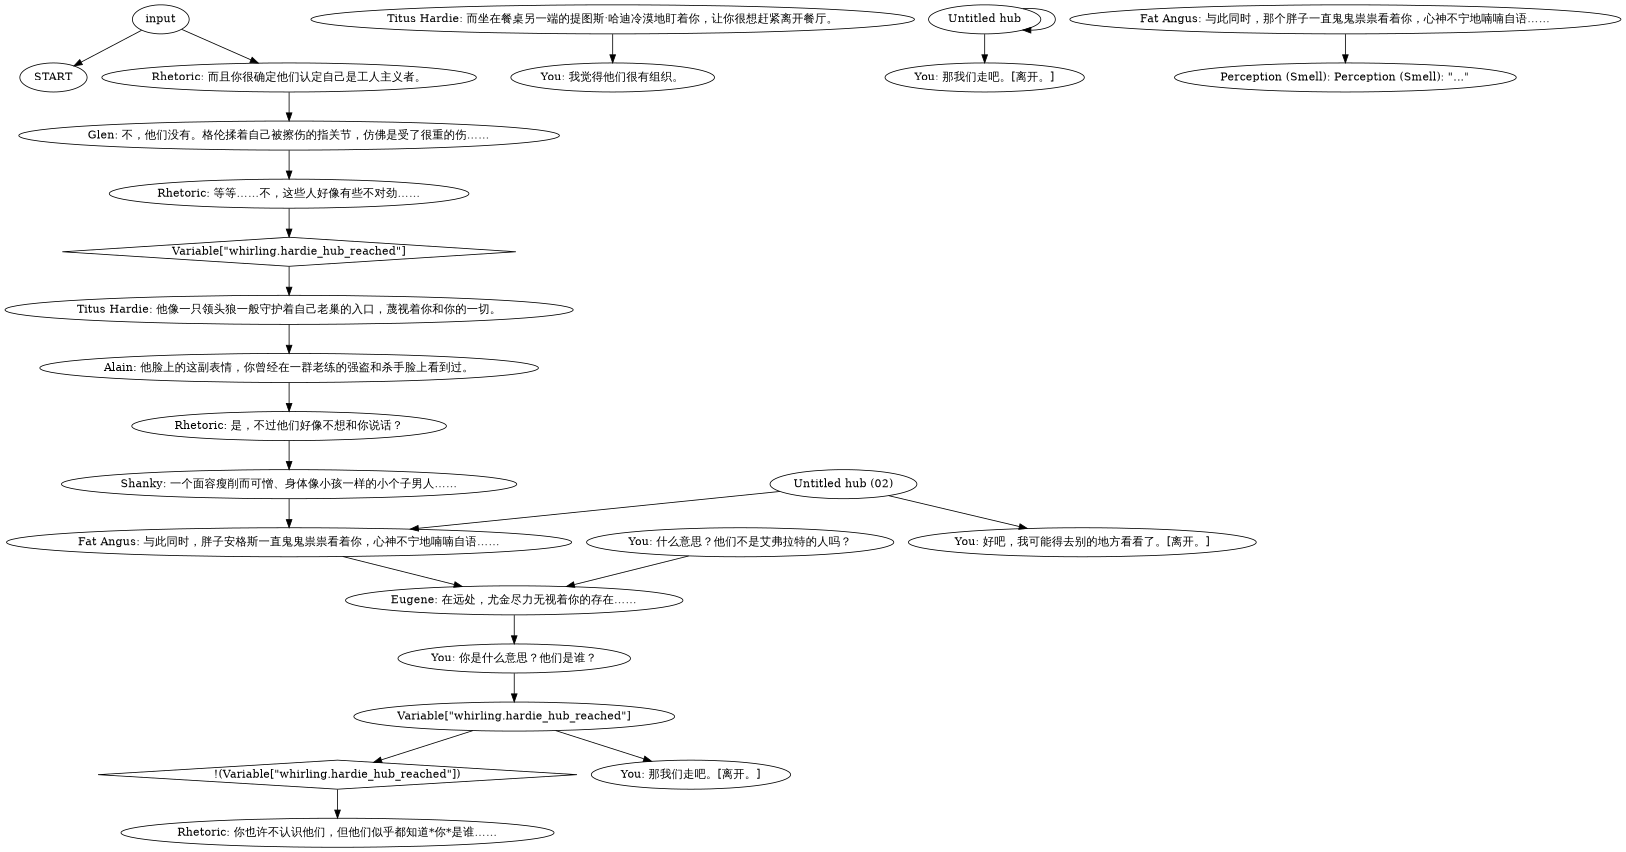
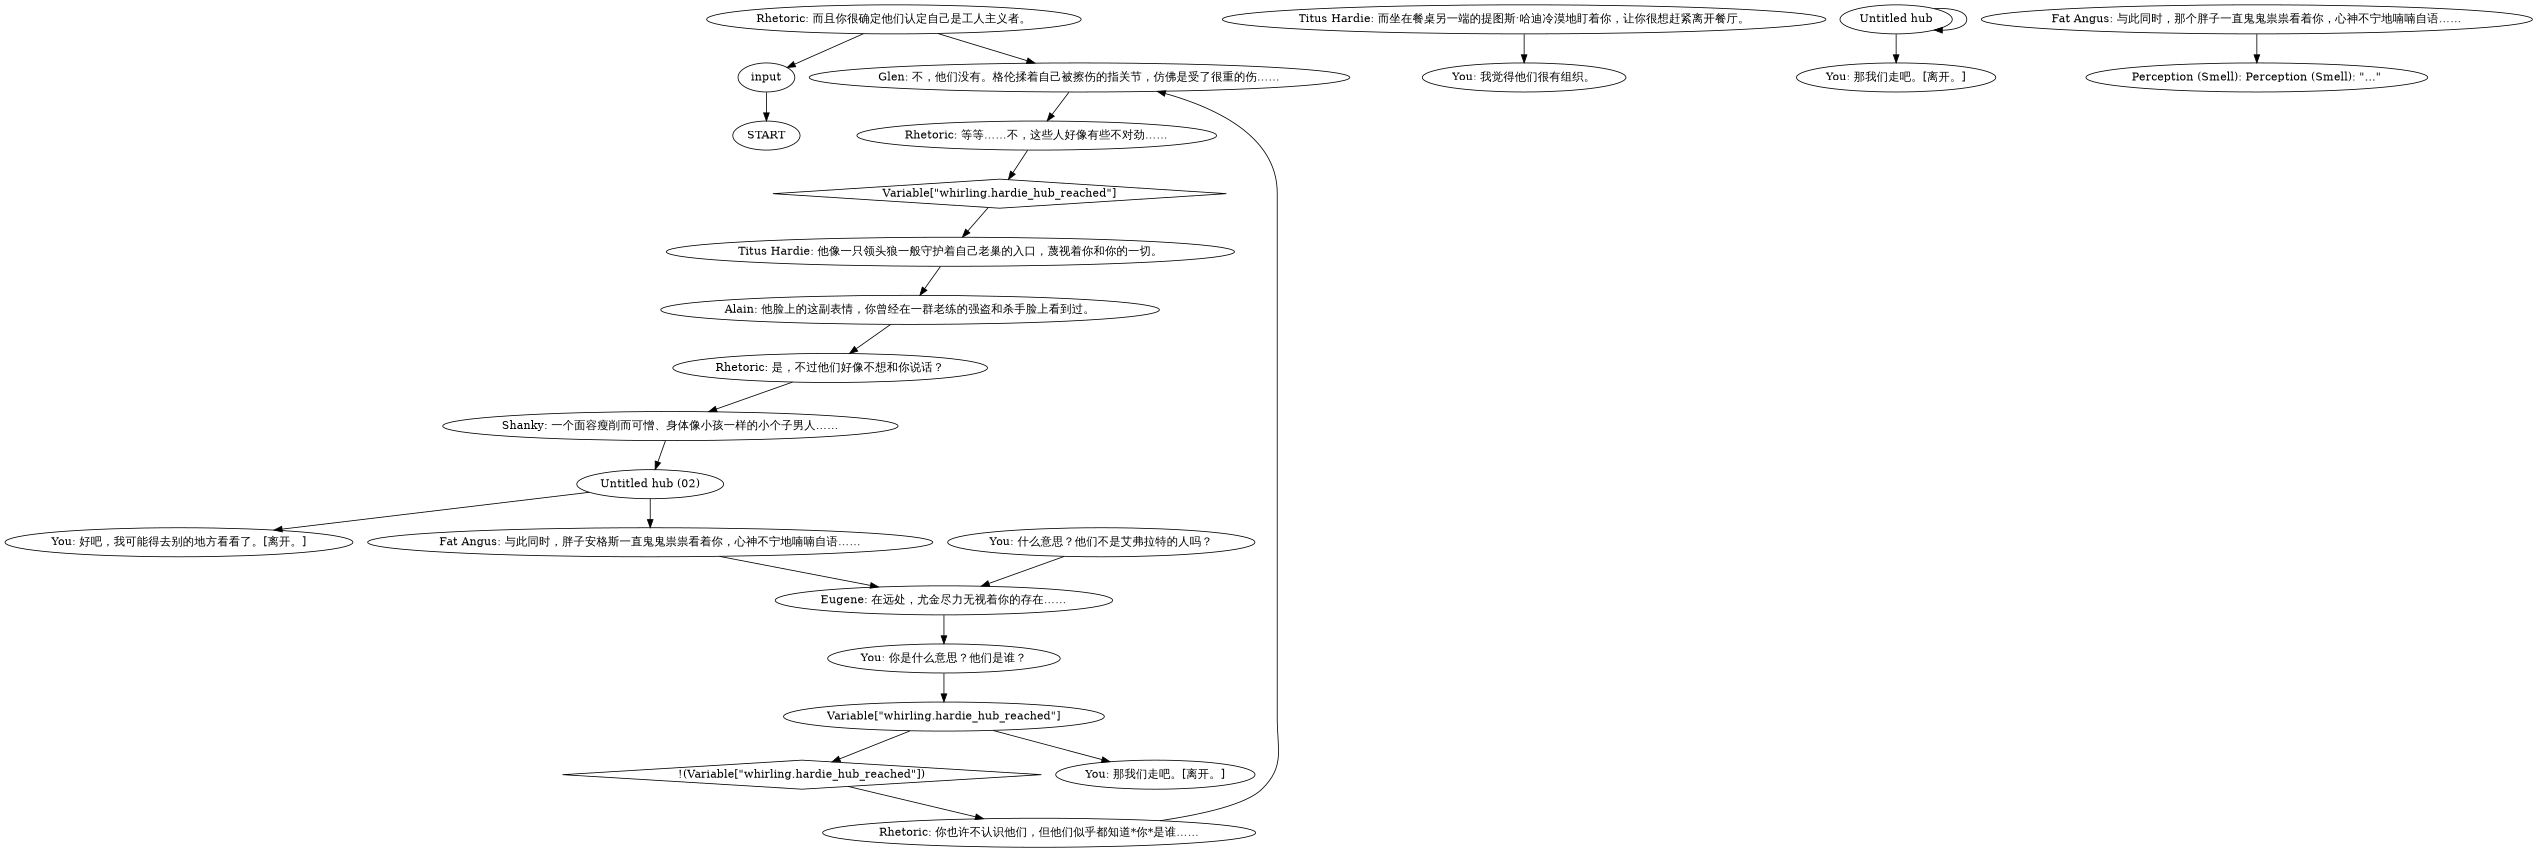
(216, 45) -> (829, 49)
none -> (1277, 467)
(289, 509) -> (662, 451)
